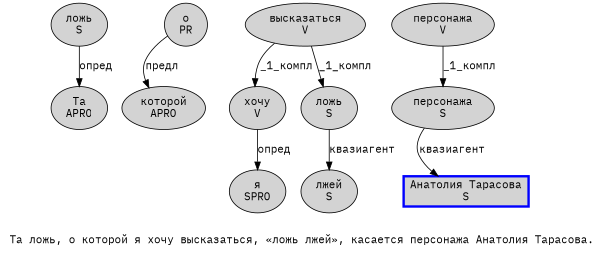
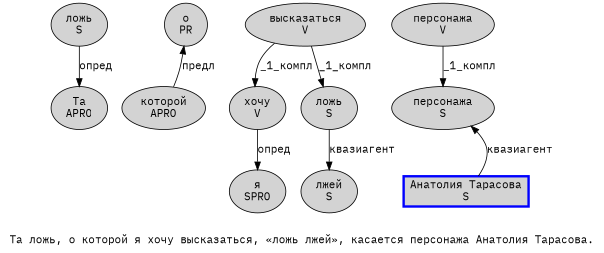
(149, 55) -> (179, 71)
(418, 151) -> (487, 153)
